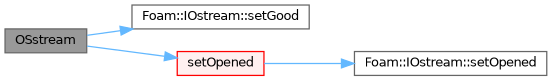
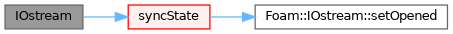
(221, 17) -> none
(46, 41) -> (44, 17)
(221, 63) -> (169, 17)
